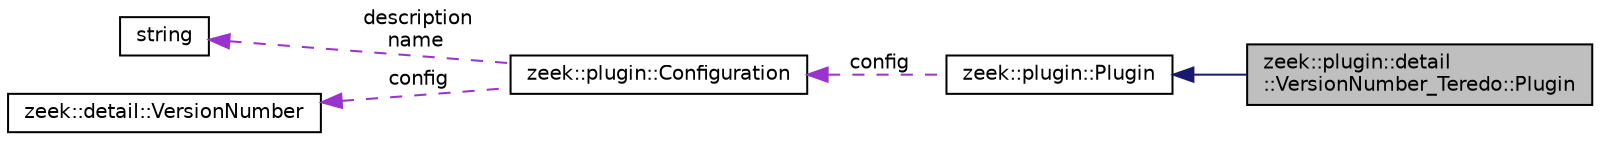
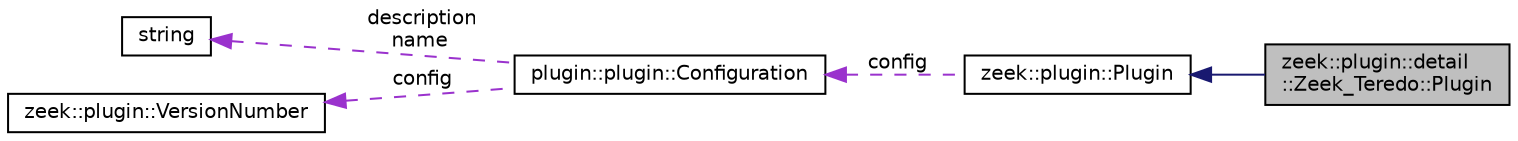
(659, 75) -> (670, 75)
(1420, 75) -> (1387, 75)
(164, 113) -> (166, 113)
